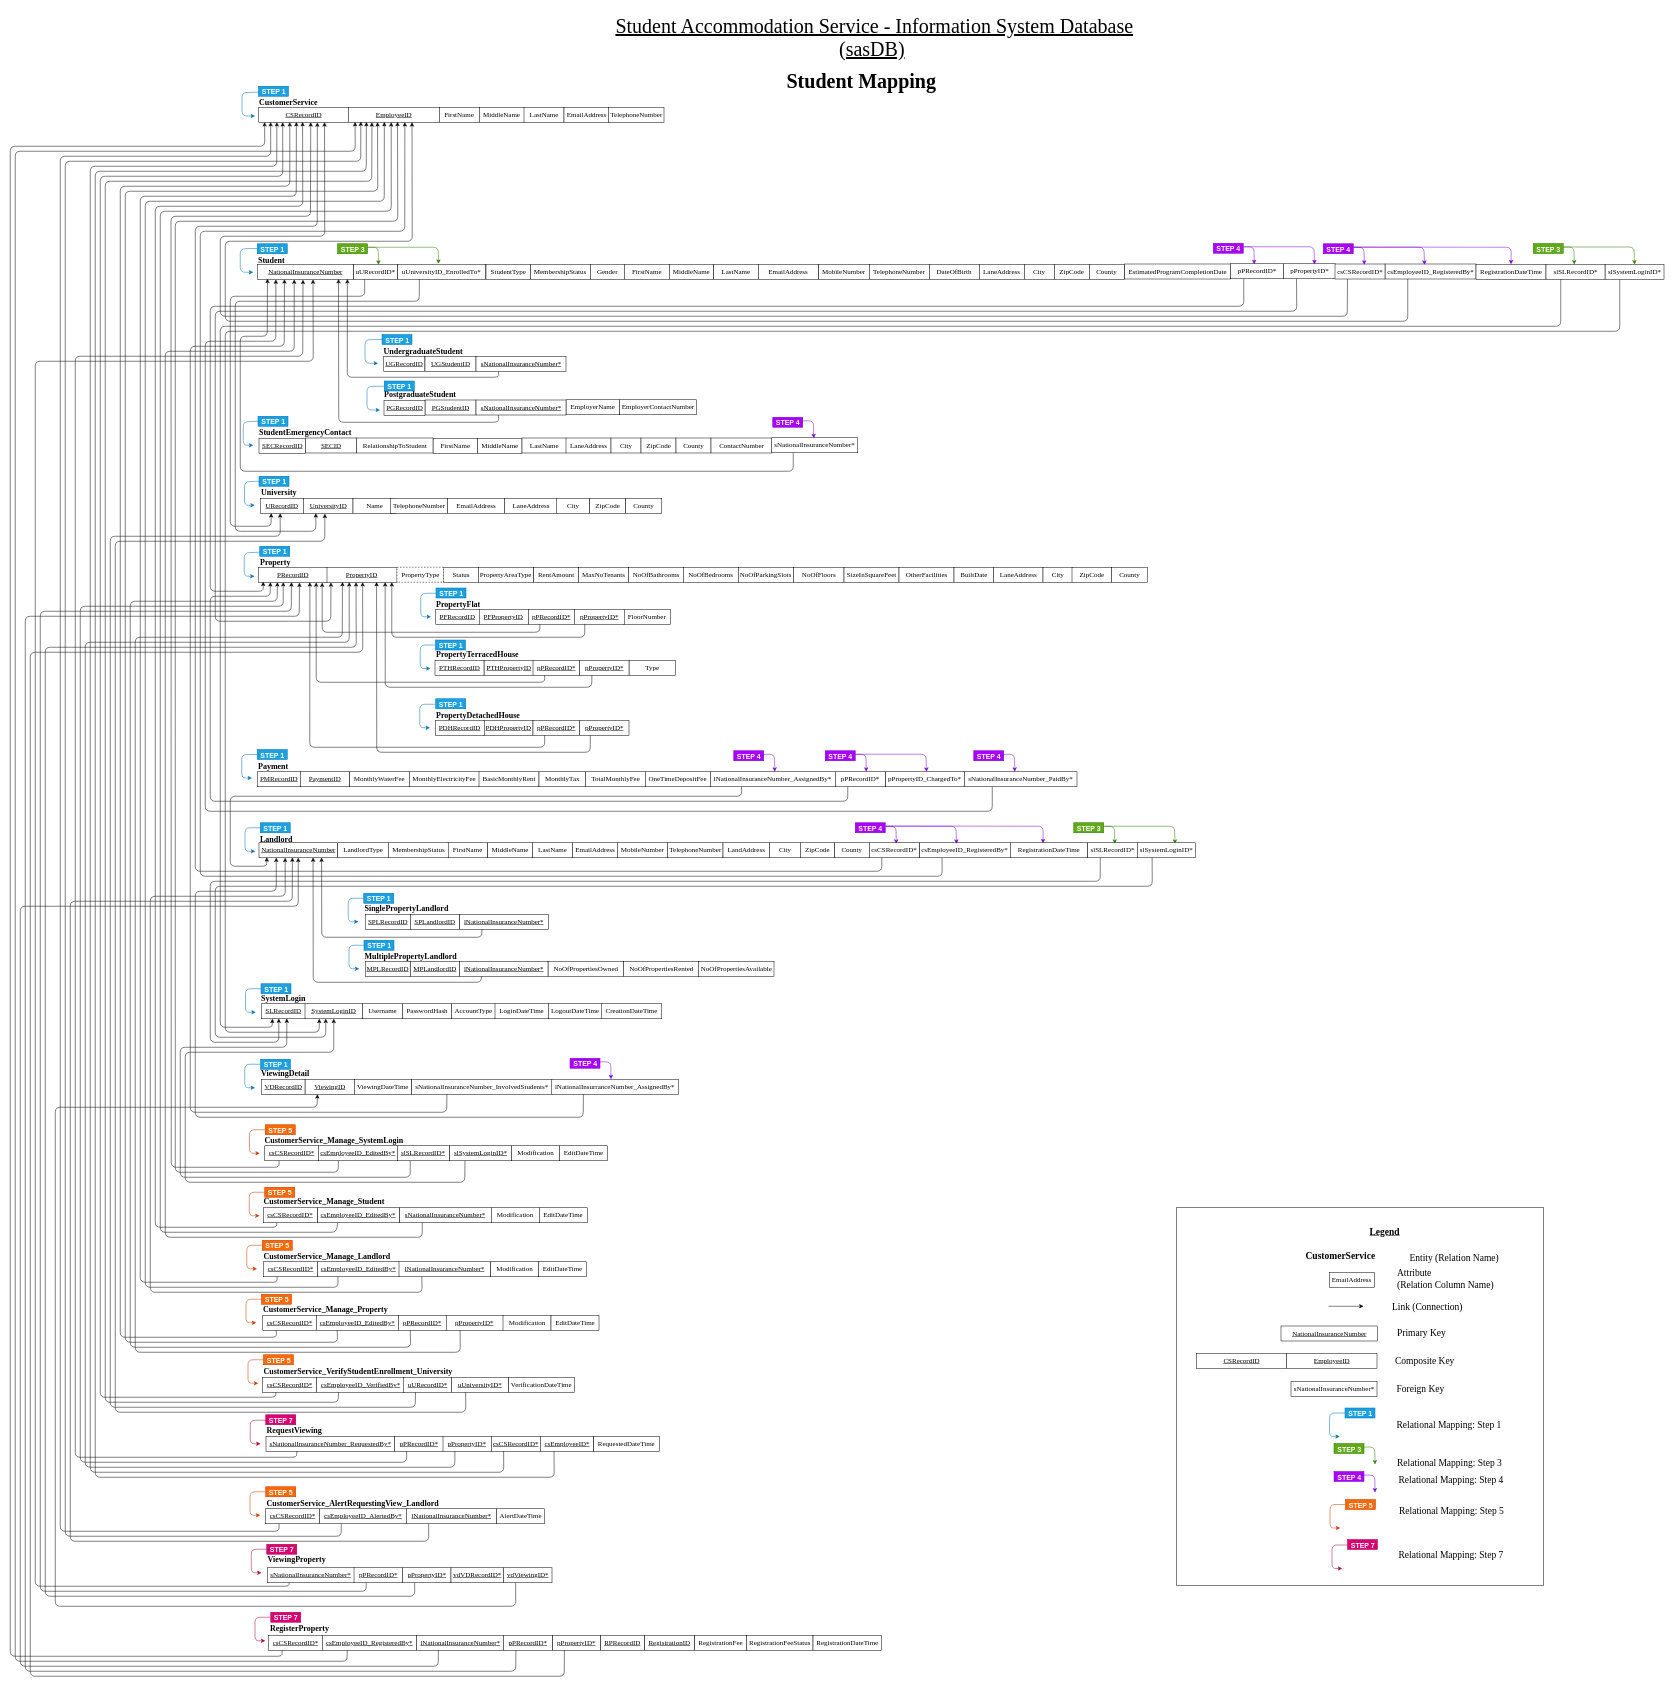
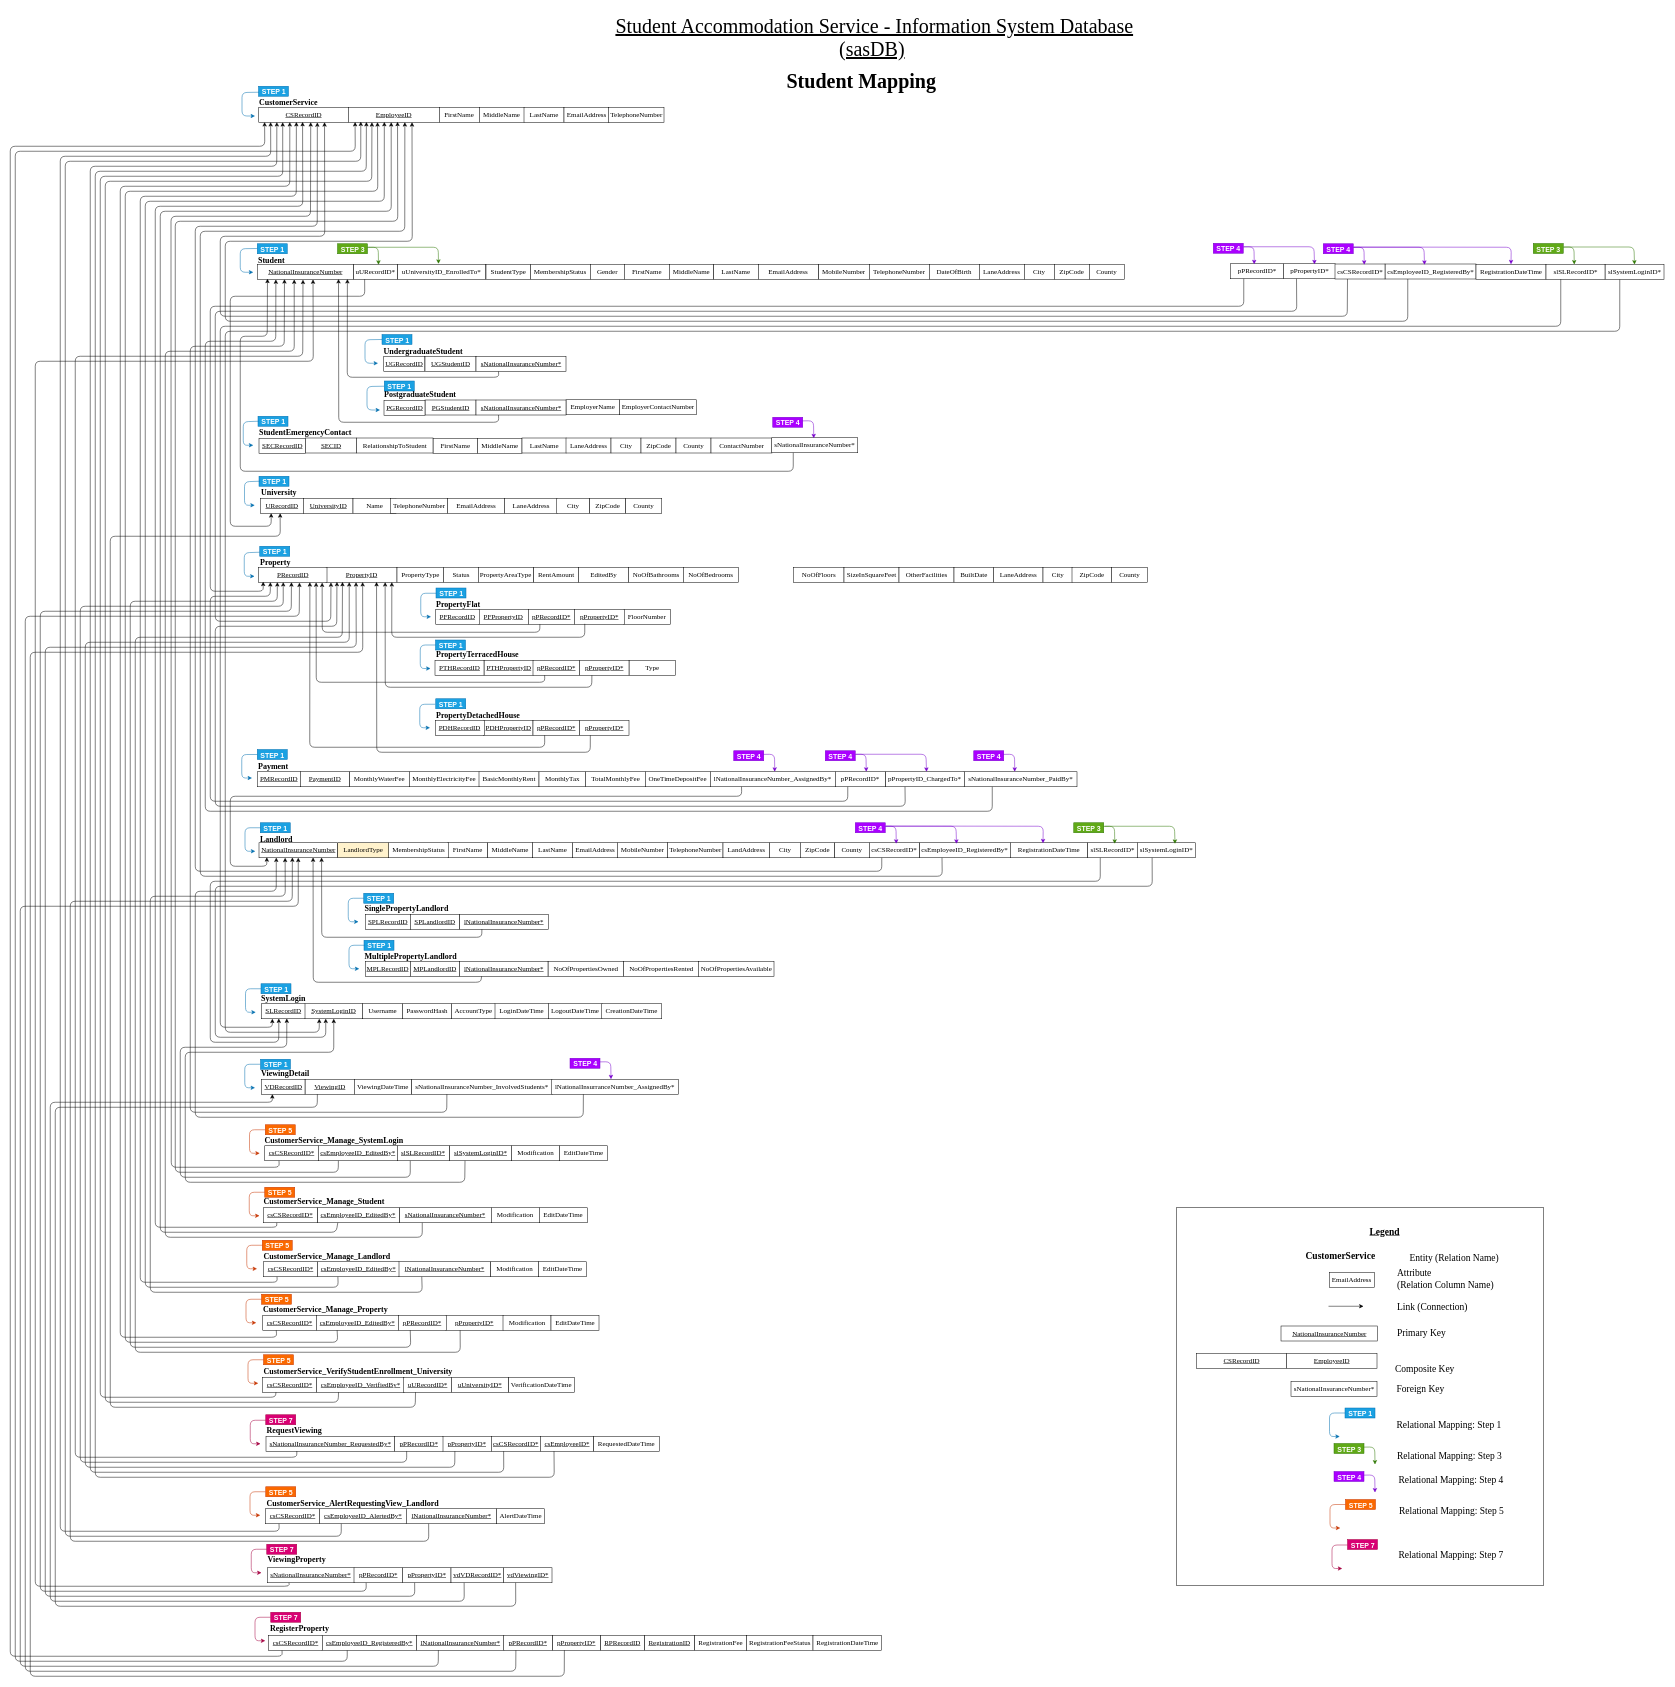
(1178, 272) -> none
(316, 518) -> none
(325, 518) -> none
(420, 575) -> (420, 575)
(604, 575) -> (604, 575)
(766, 575) -> none
none -> (337, 586)
(363, 850) -> (363, 850)
none -> (272, 1099)
(317, 1099) -> (317, 1097)
(1431, 1305) -> (1436, 1305)
(1427, 1359) -> (1427, 1367)
(1451, 1461) -> (1451, 1454)
